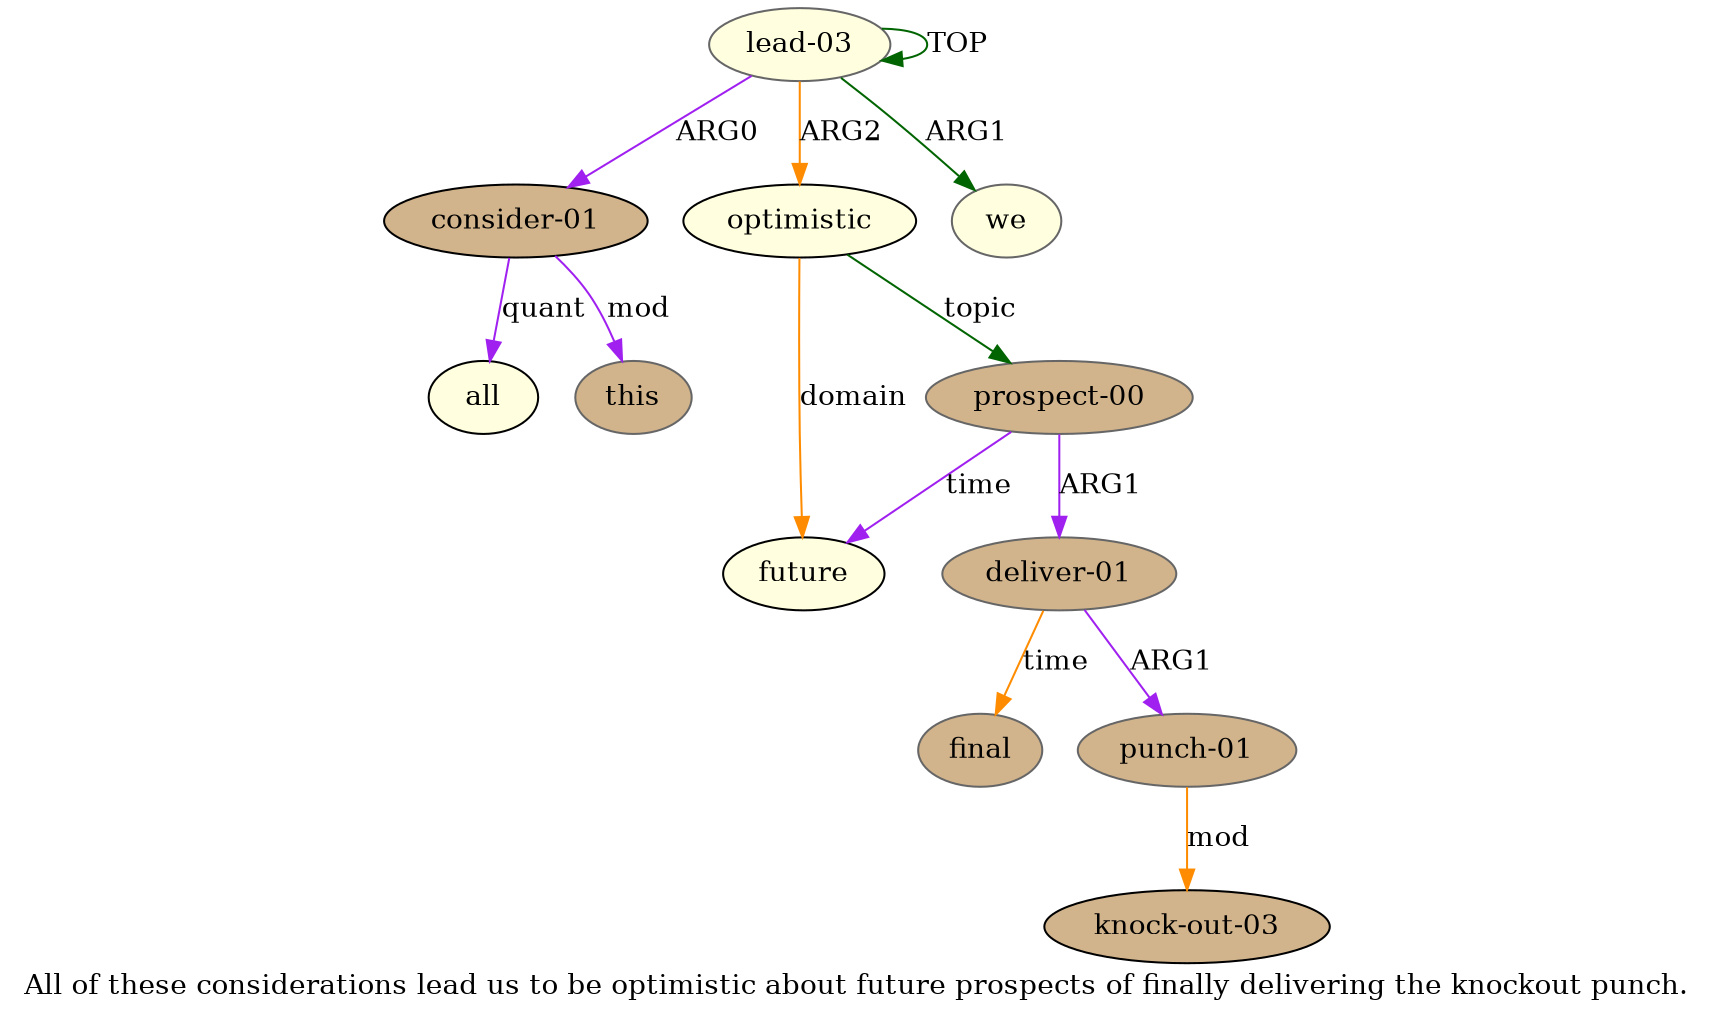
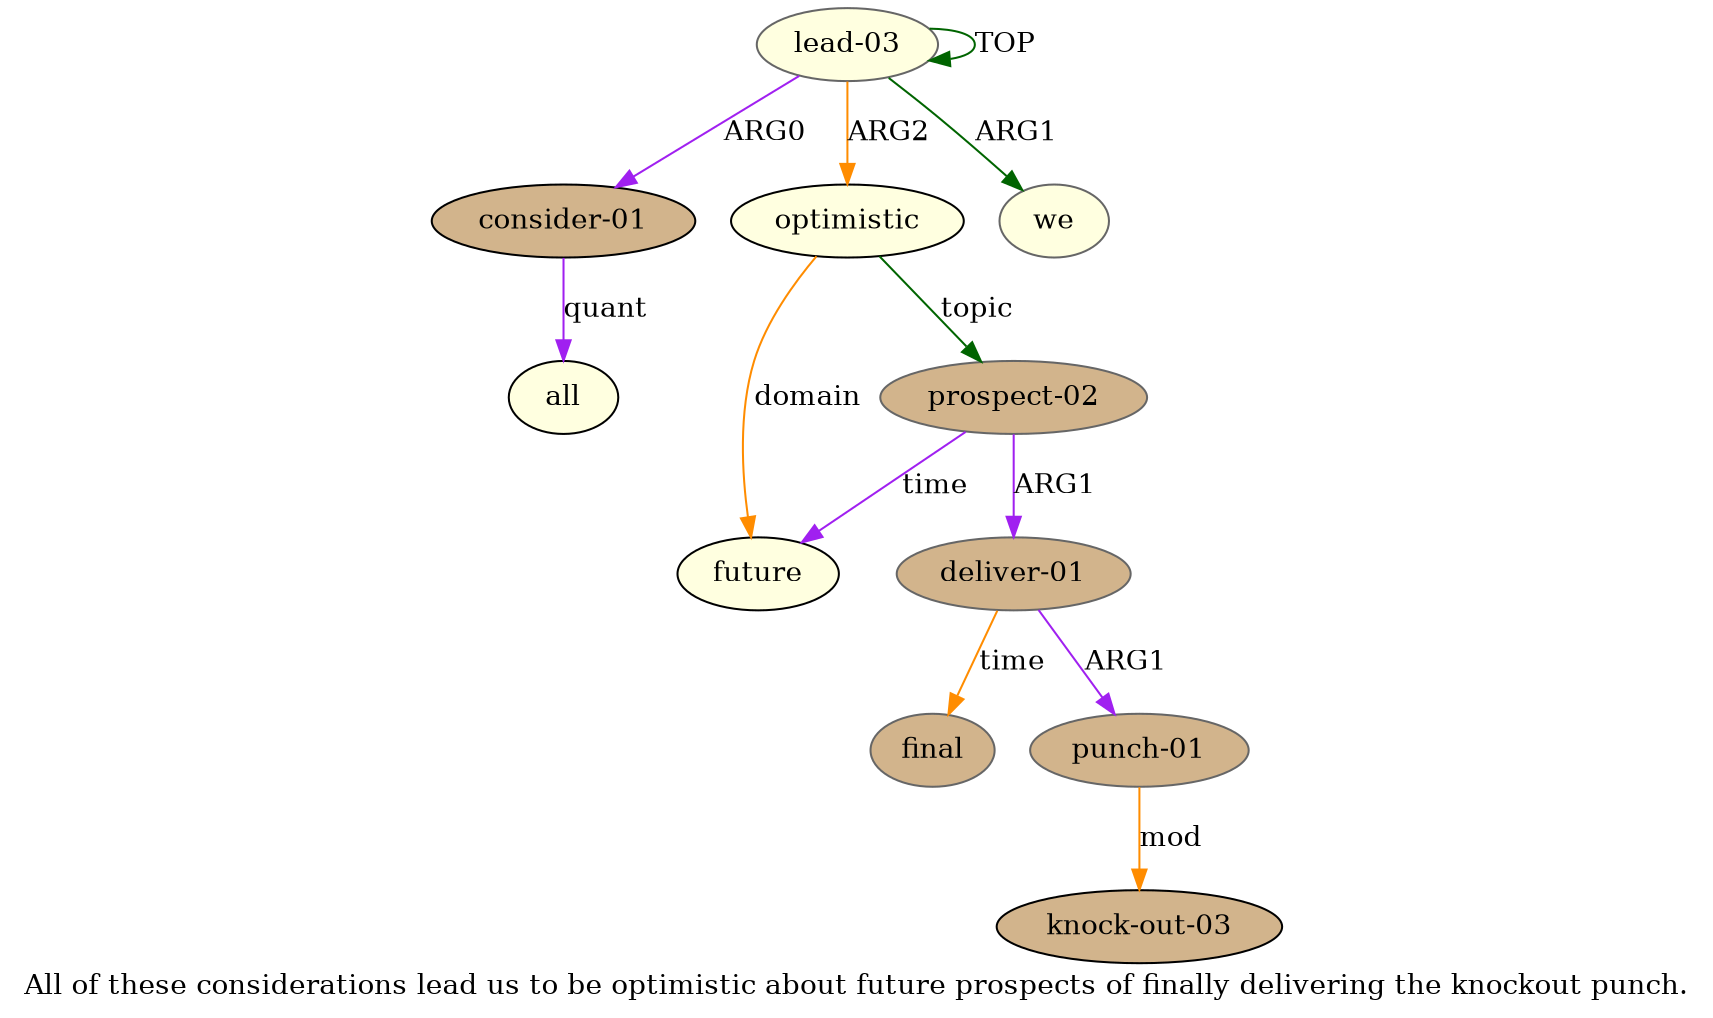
(633, 397) -> none
(1059, 397) -> (1014, 397)
